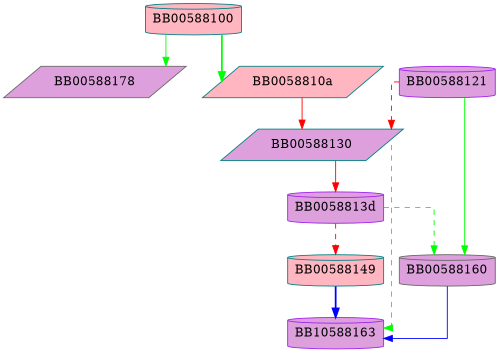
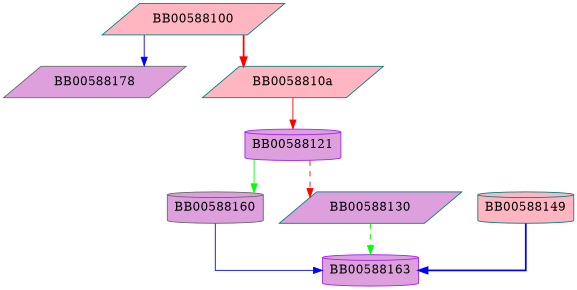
(193, 19) -> (193, 19)
(166, 46) -> (144, 46)
(222, 54) -> (244, 46)
(302, 109) -> (293, 109)
(336, 208) -> none
(336, 333) -> (371, 270)
